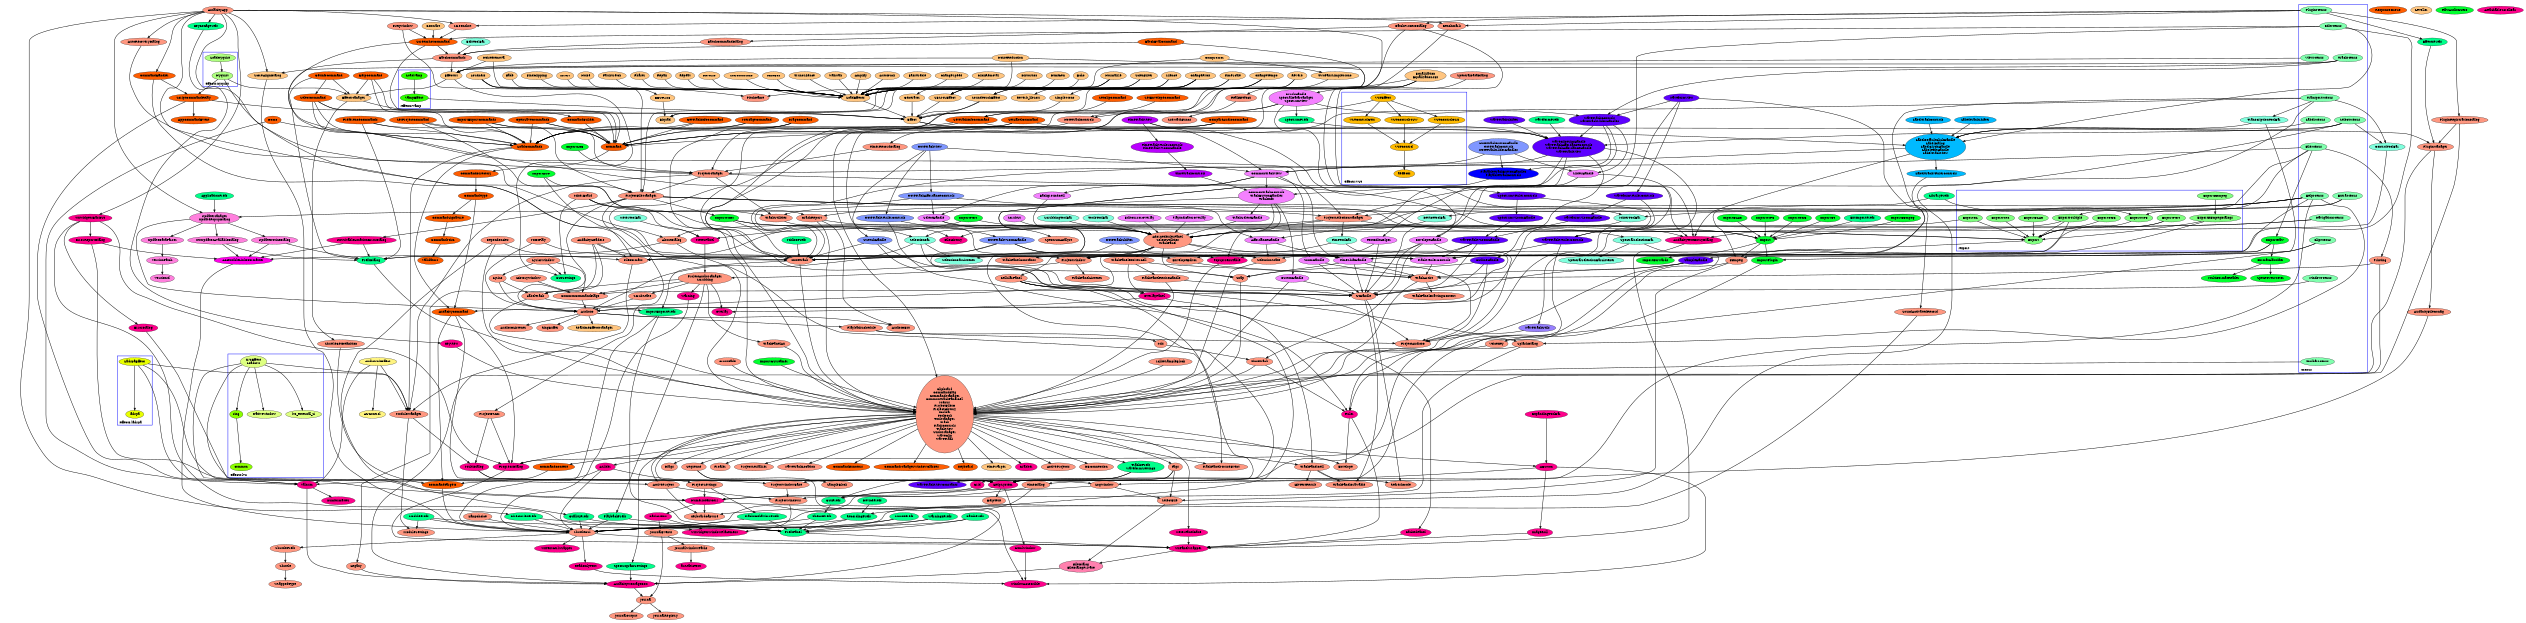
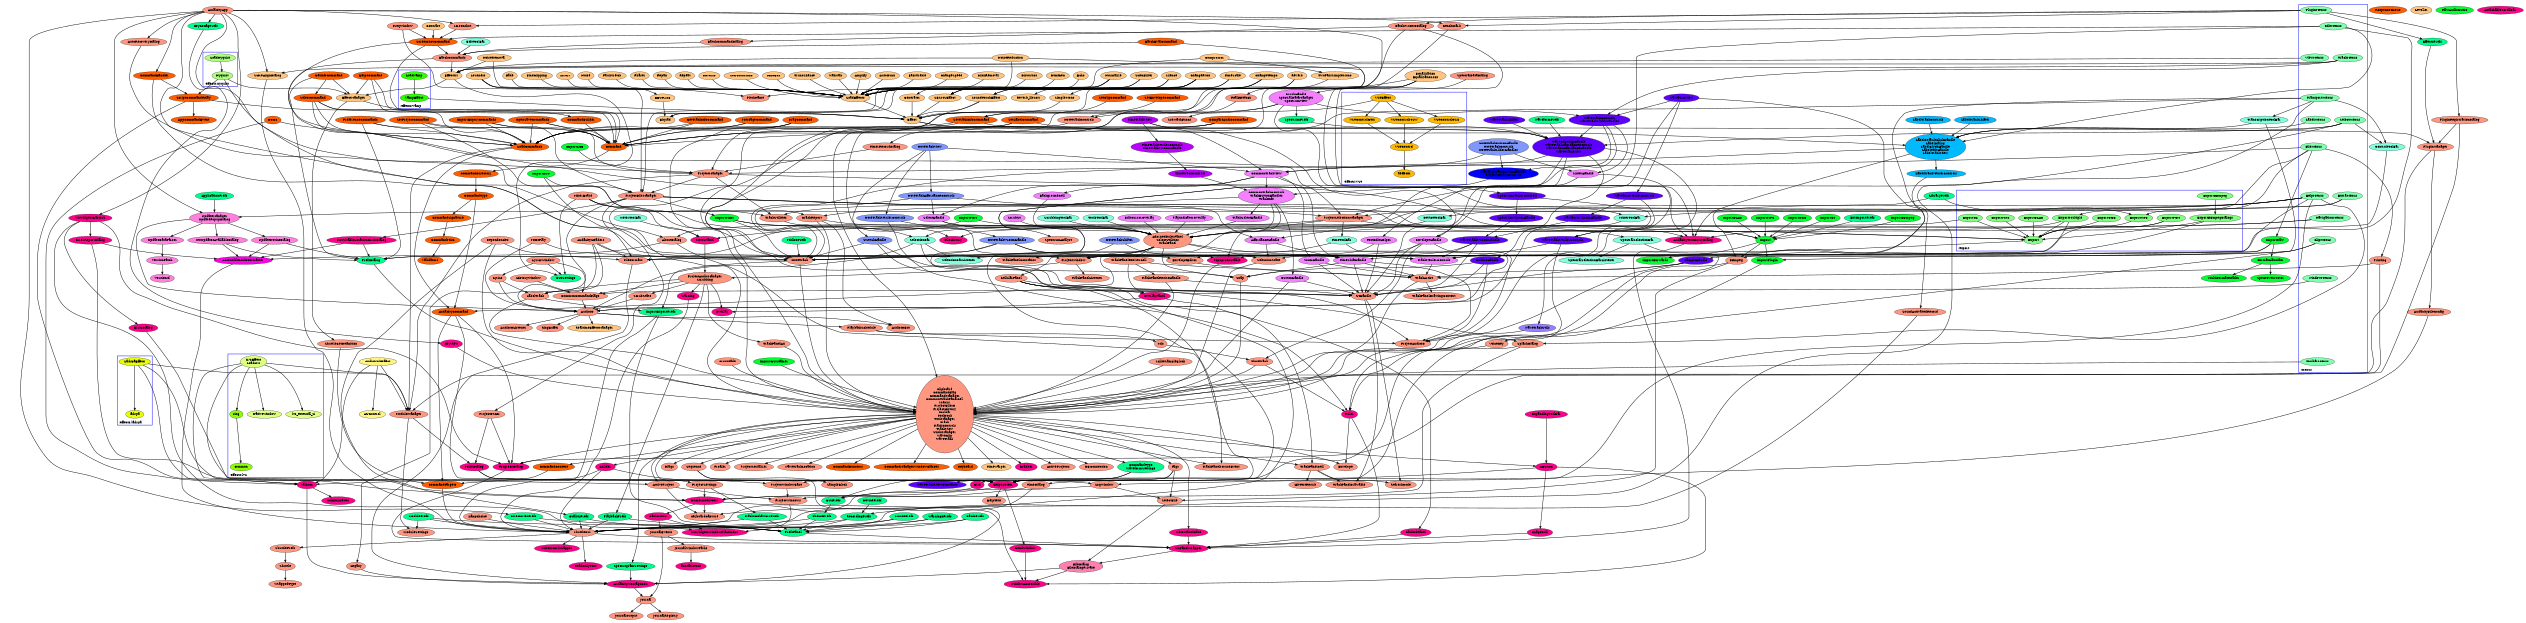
(1141, 467) -> (1141, 467)
(829, 581) -> (1052, 575)
